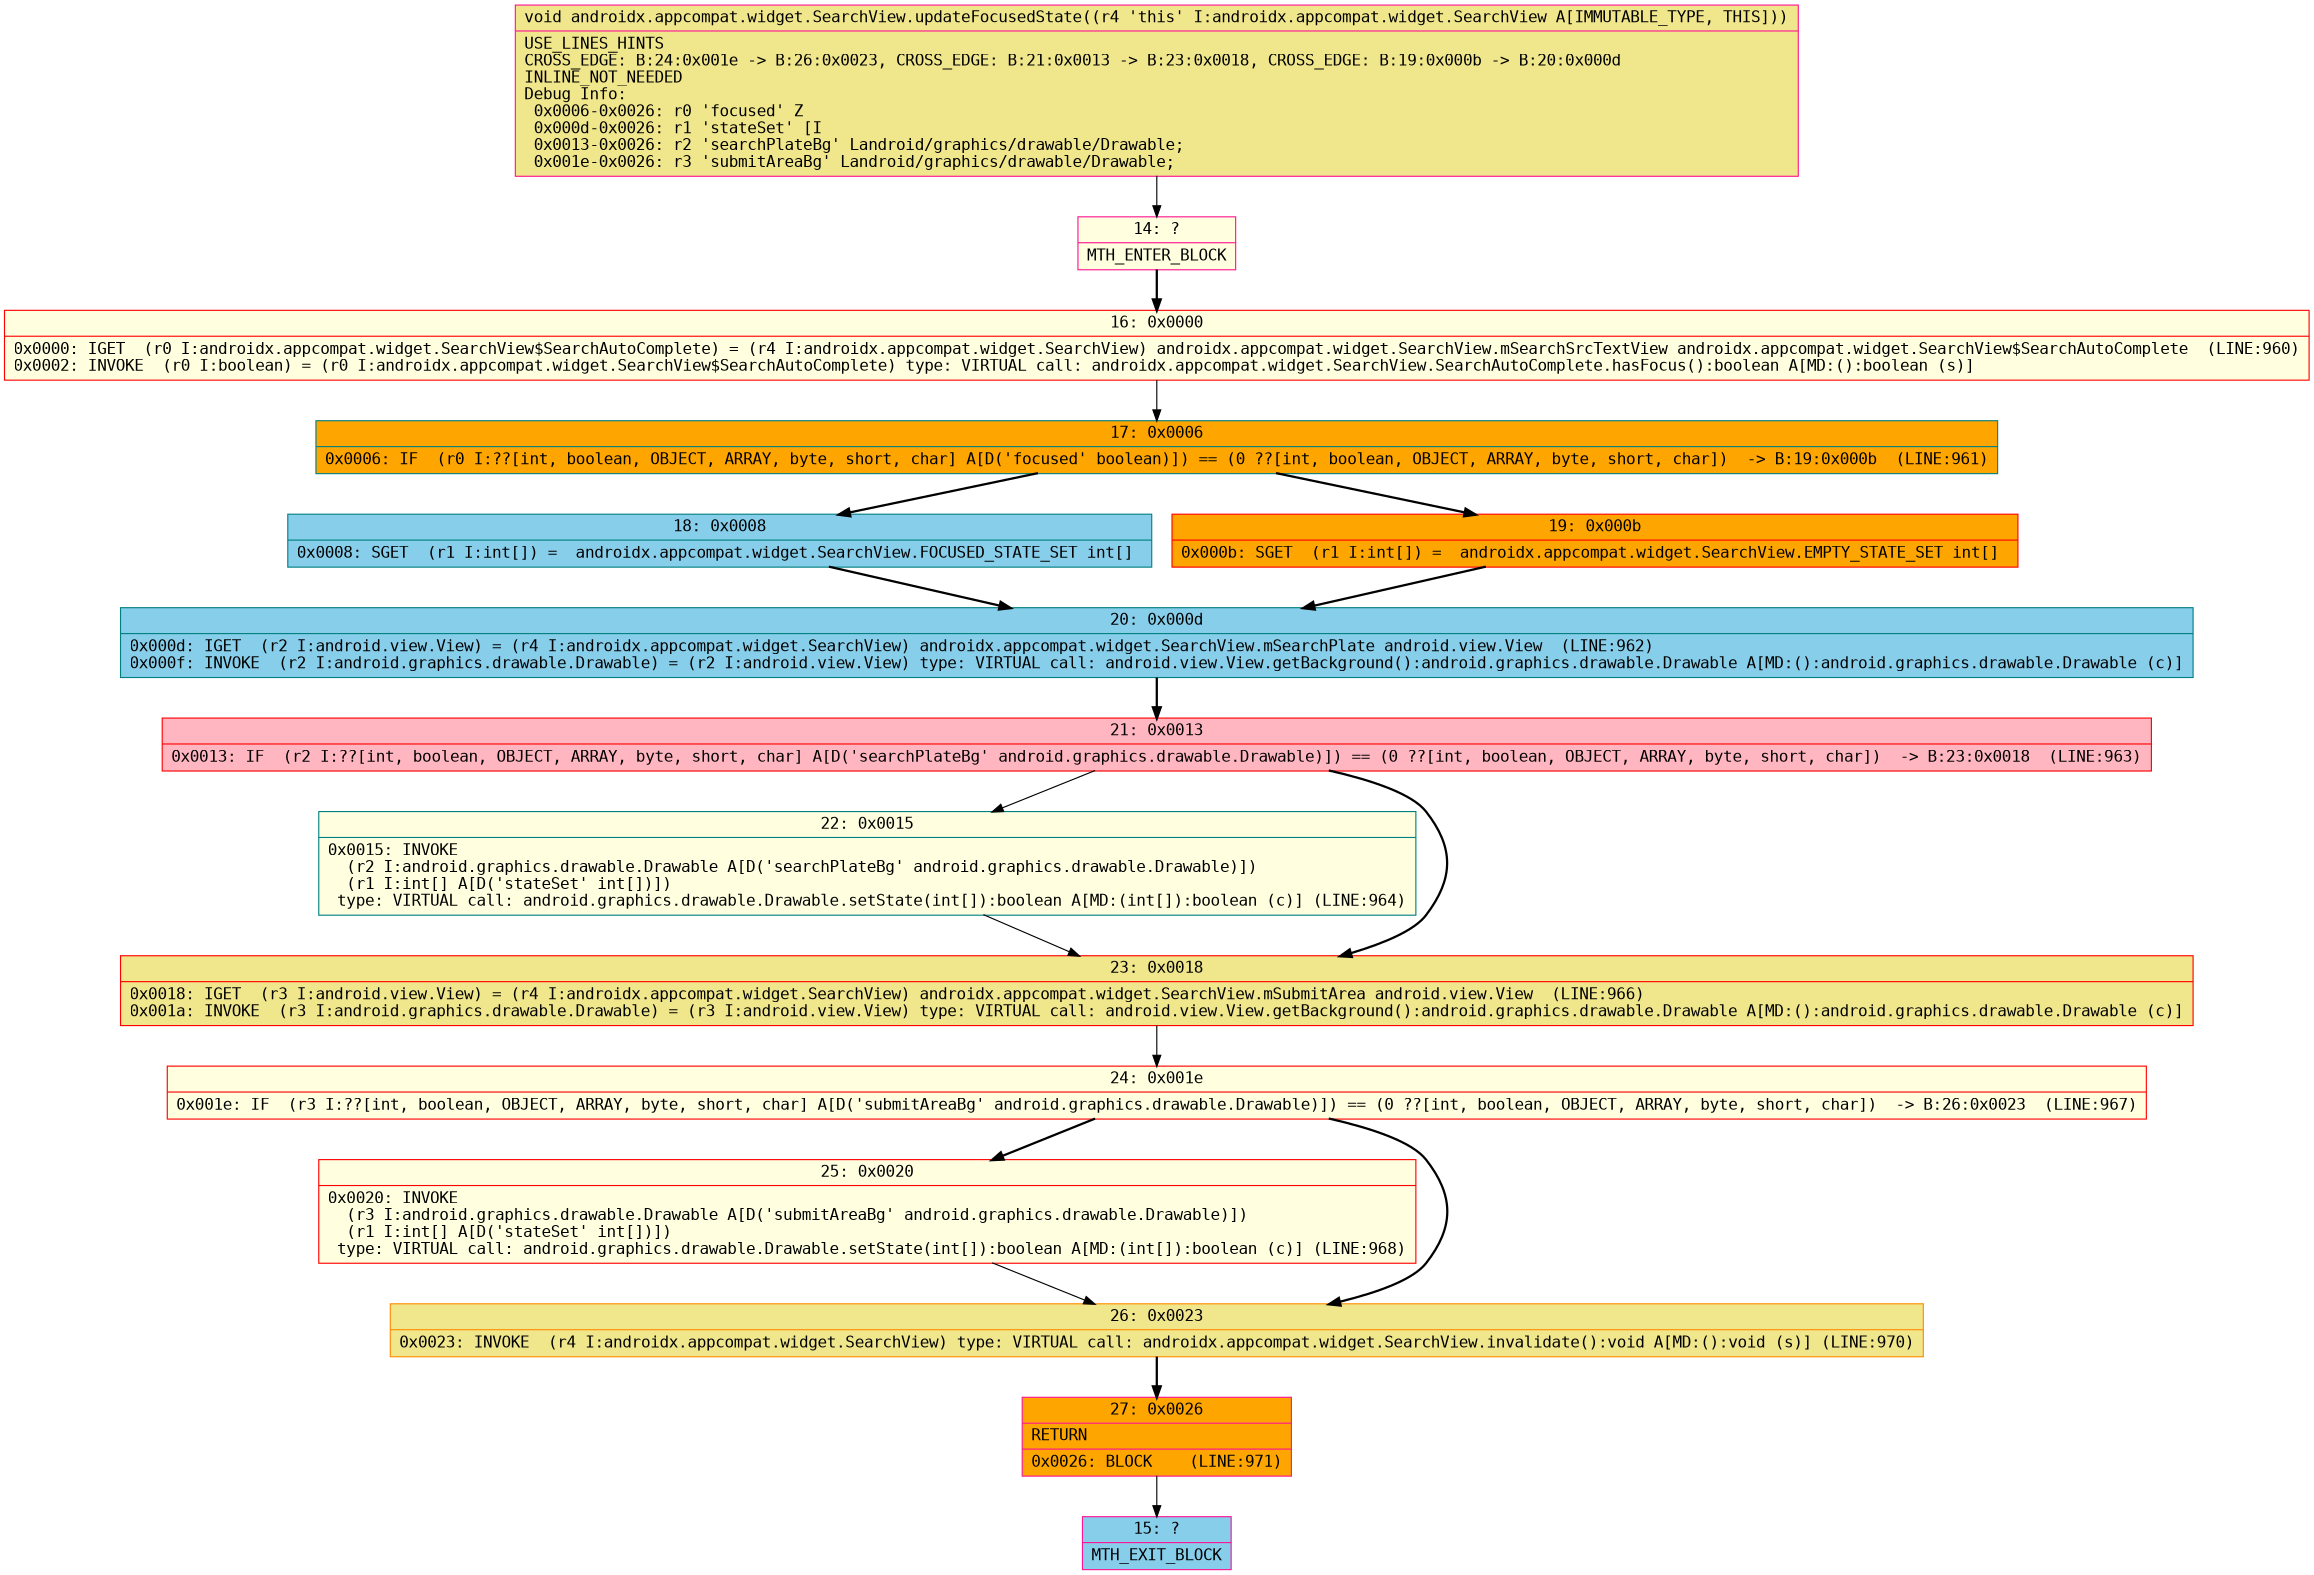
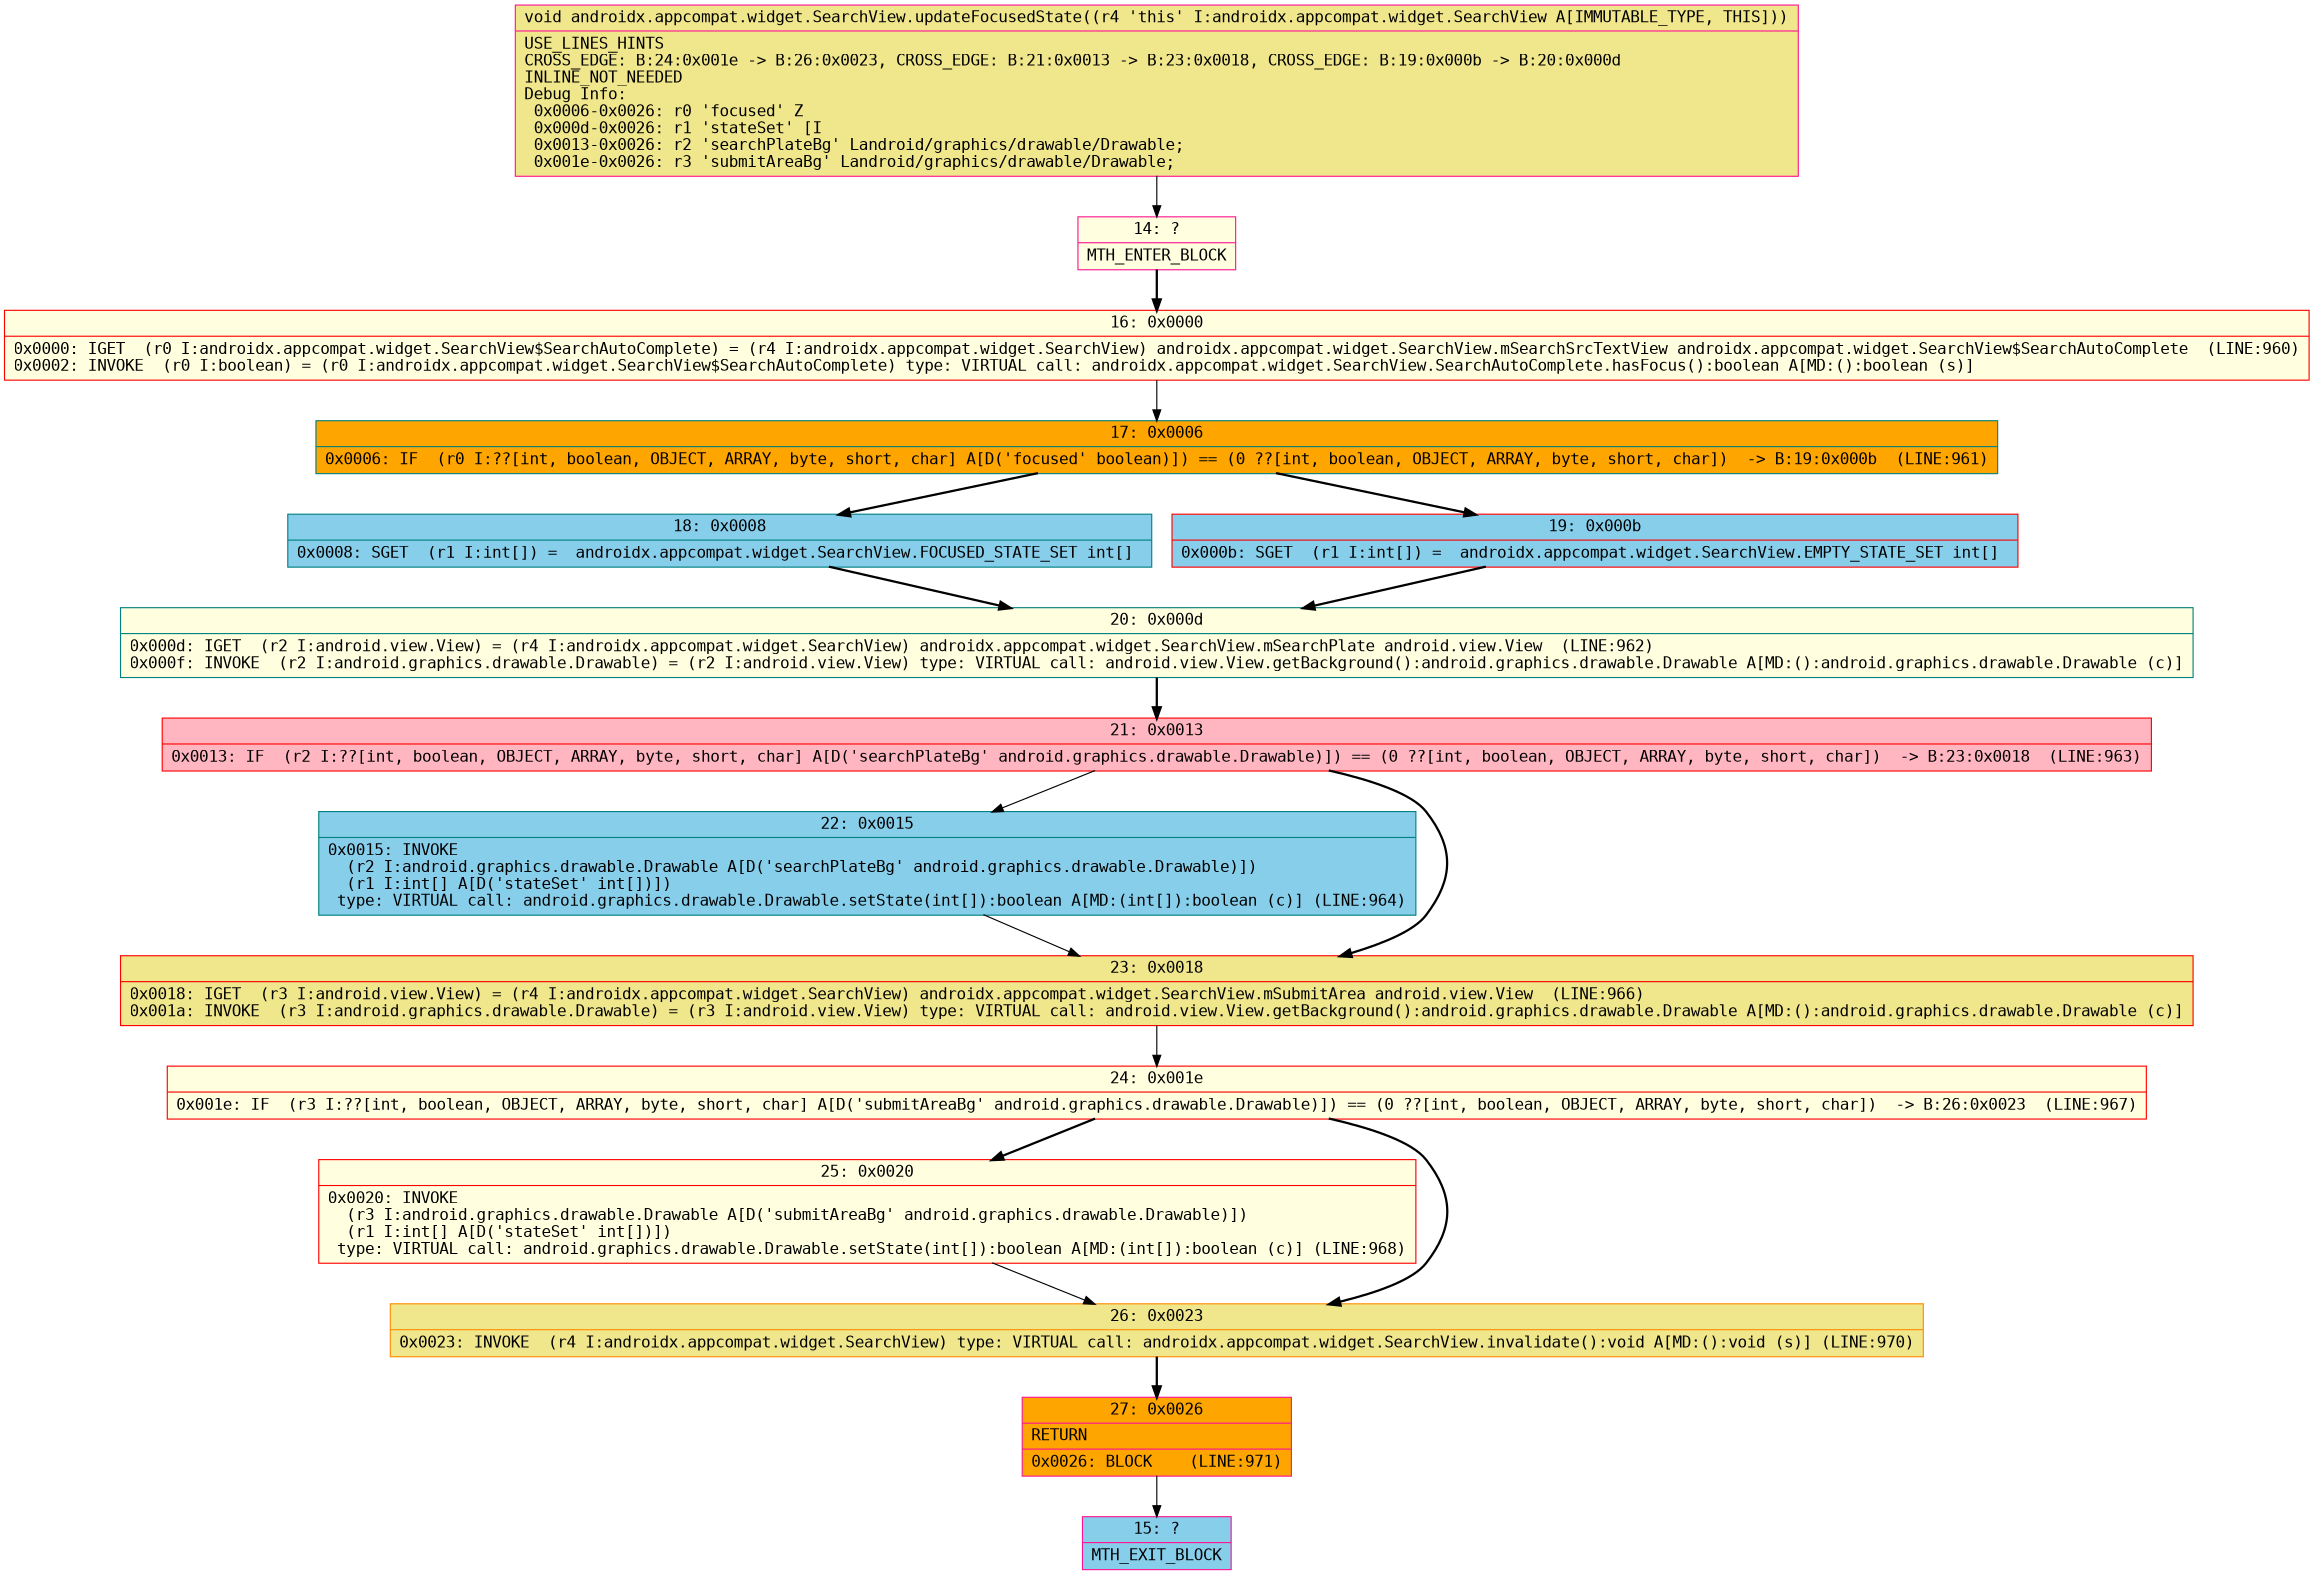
(1595, 541) -> (1595, 541)
(1157, 643) -> (1157, 643)
(867, 863) -> (867, 863)
